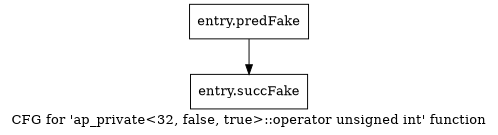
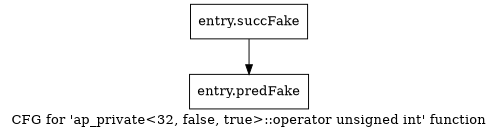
(249, 52) -> (249, 52)
